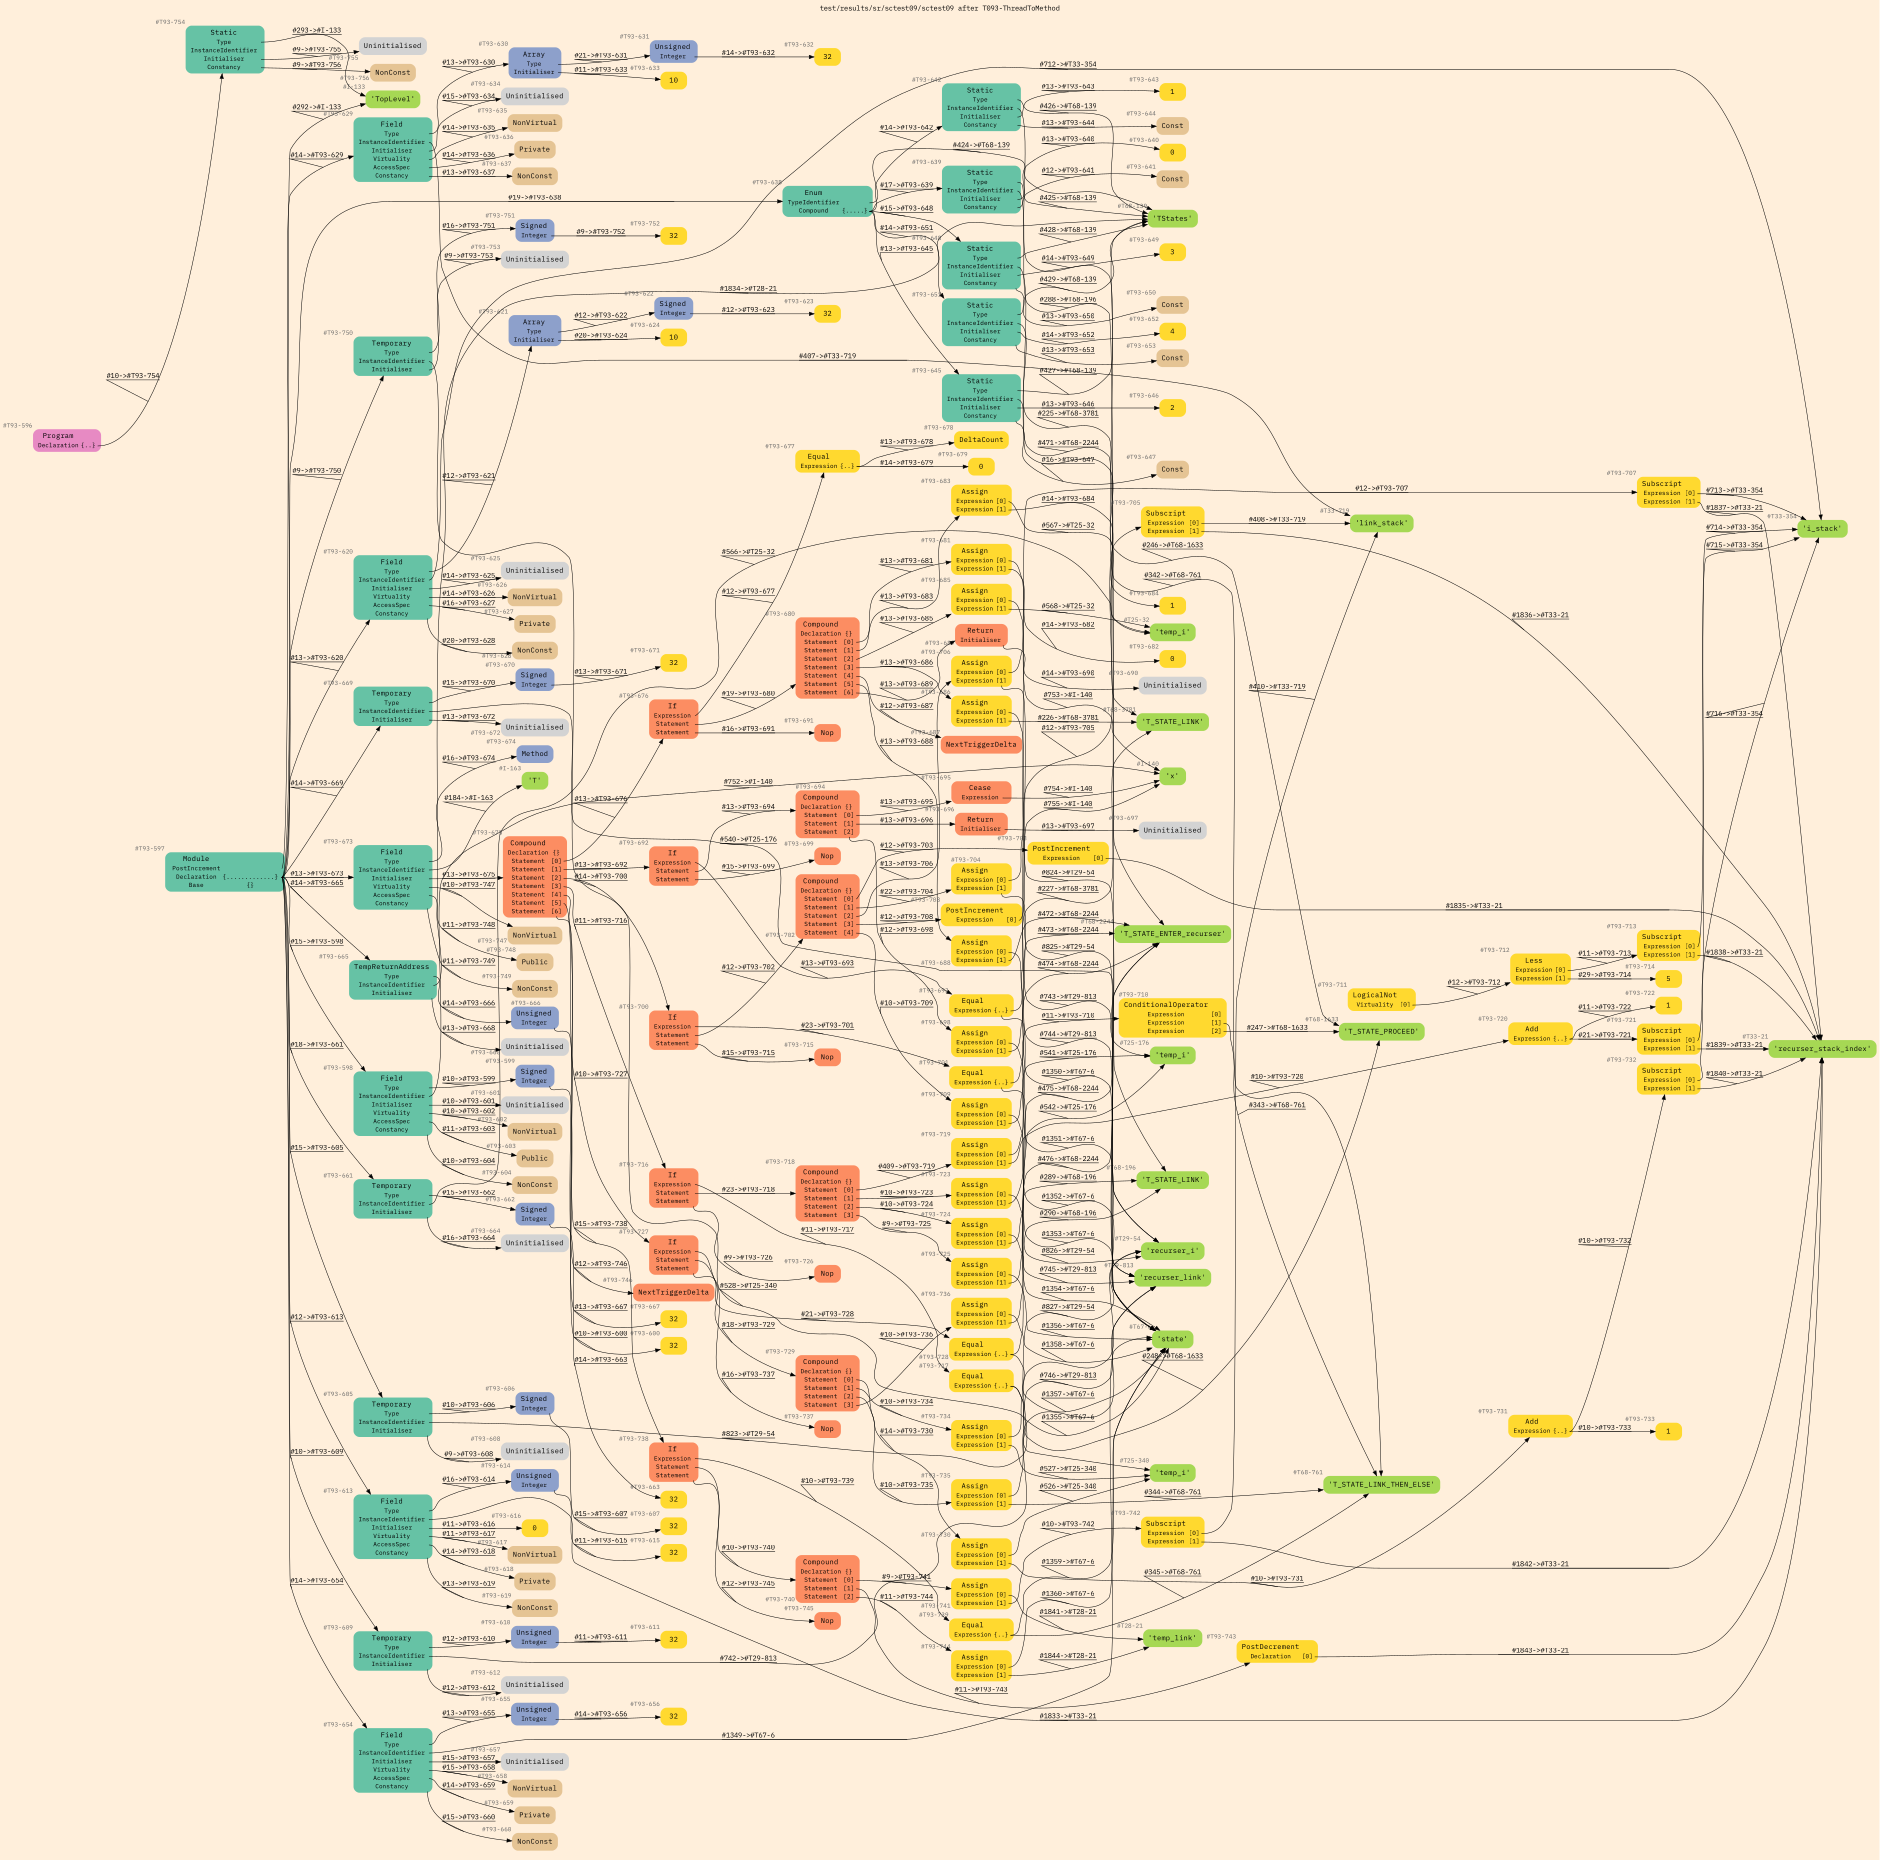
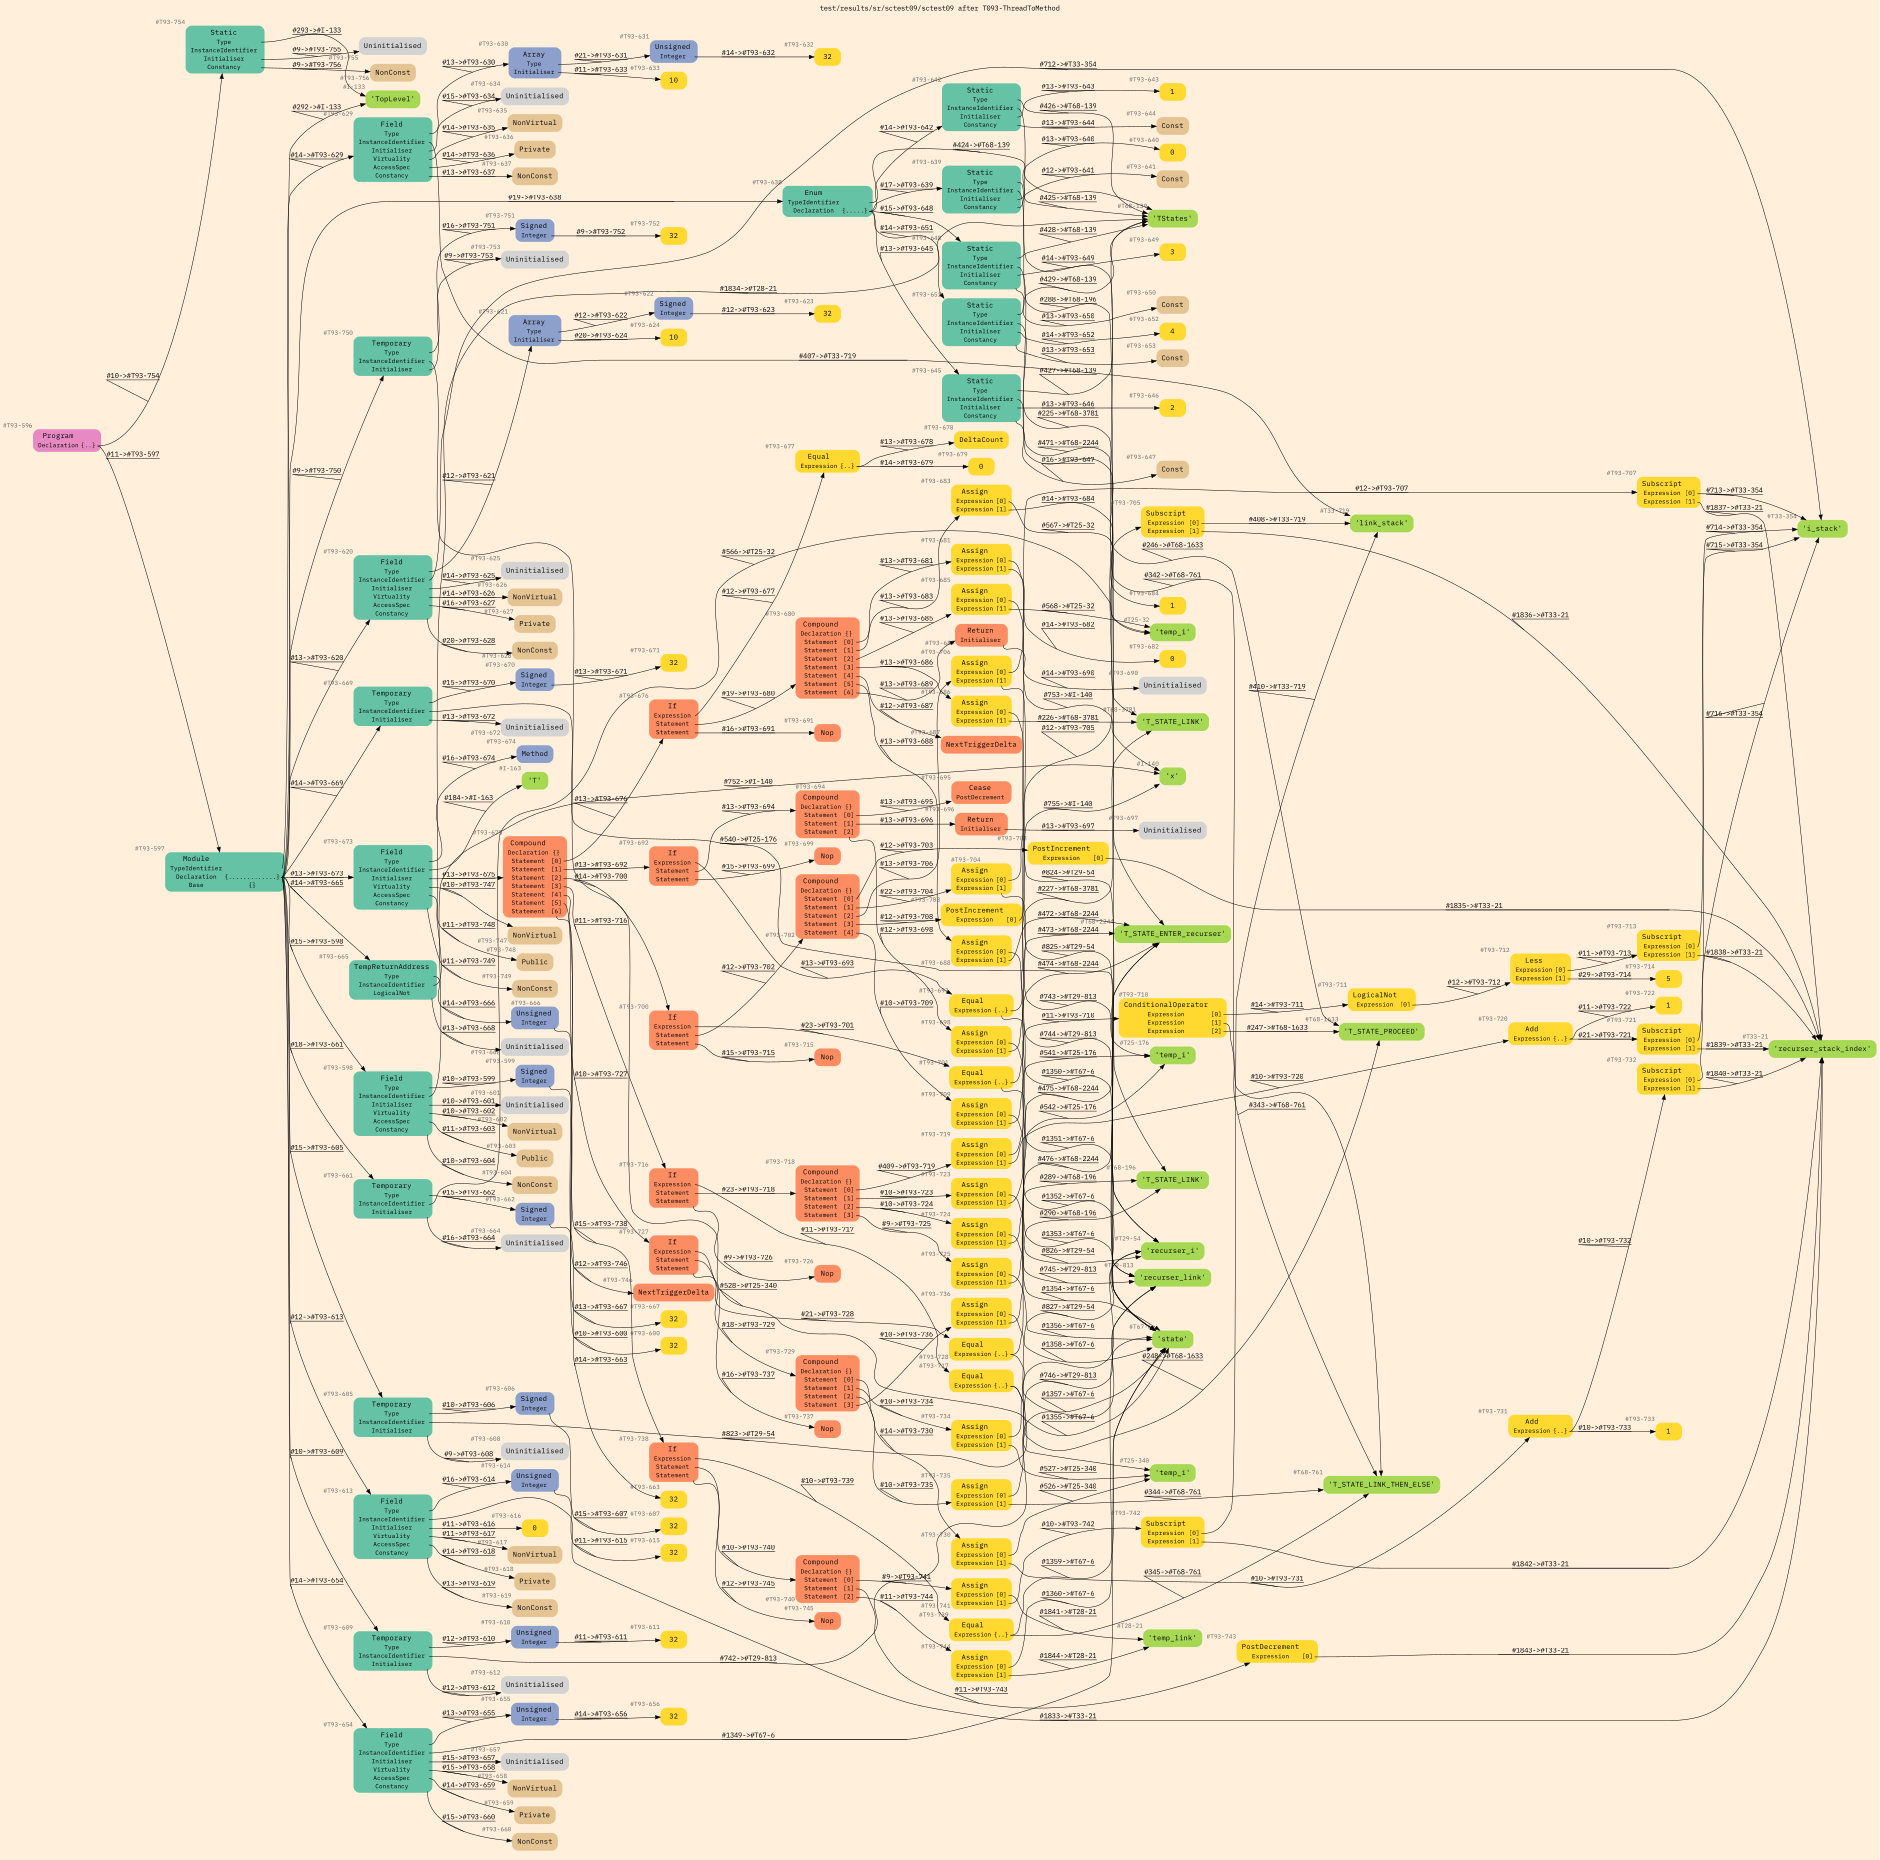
(814, 211) -> (814, 211)
none -> (166, 644)
(1079, 796) -> none
(980, 798) -> (980, 798)
(196, 869) -> (196, 869)
(392, 993) -> (392, 993)
(1375, 1005) -> (1375, 1005)
none -> (1283, 1012)
(1271, 1656) -> (1271, 1656)
